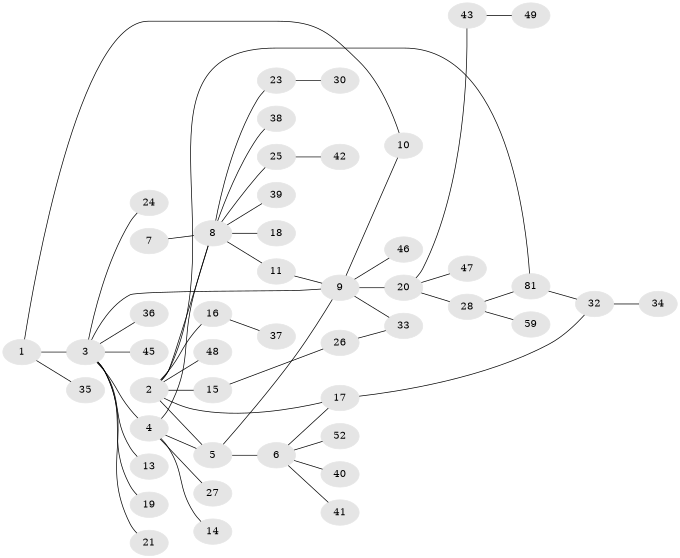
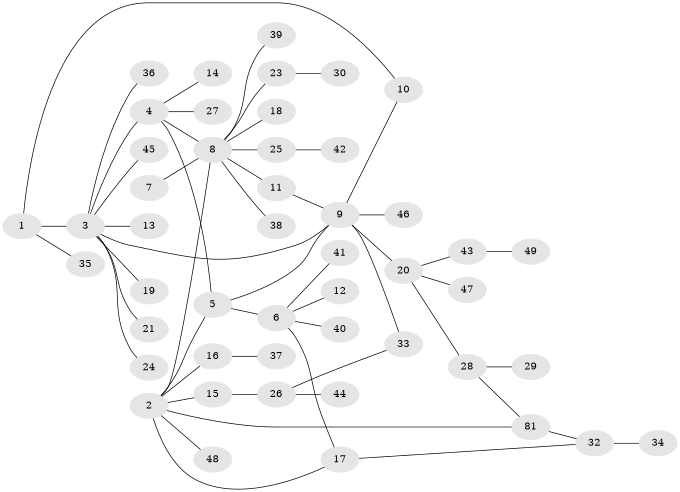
(531, 324) -> (531, 367)
none -> (340, 394)
(340, 436) -> (340, 291)
